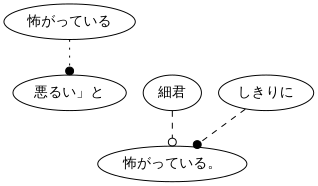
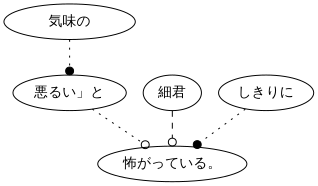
(70, 22) -> (70, 22)
none -> (117, 126)
(223, 126) -> (223, 126)
